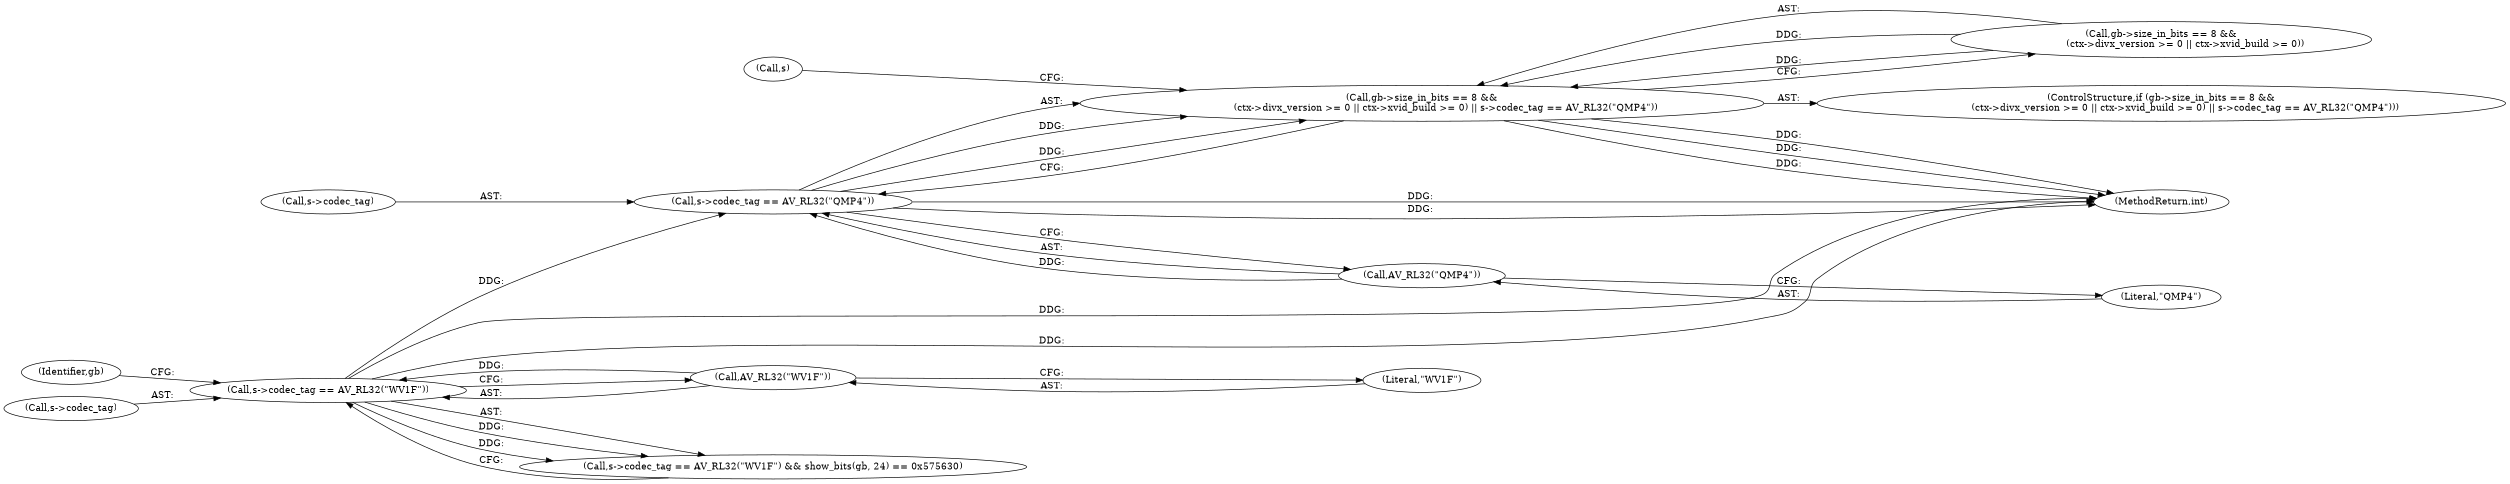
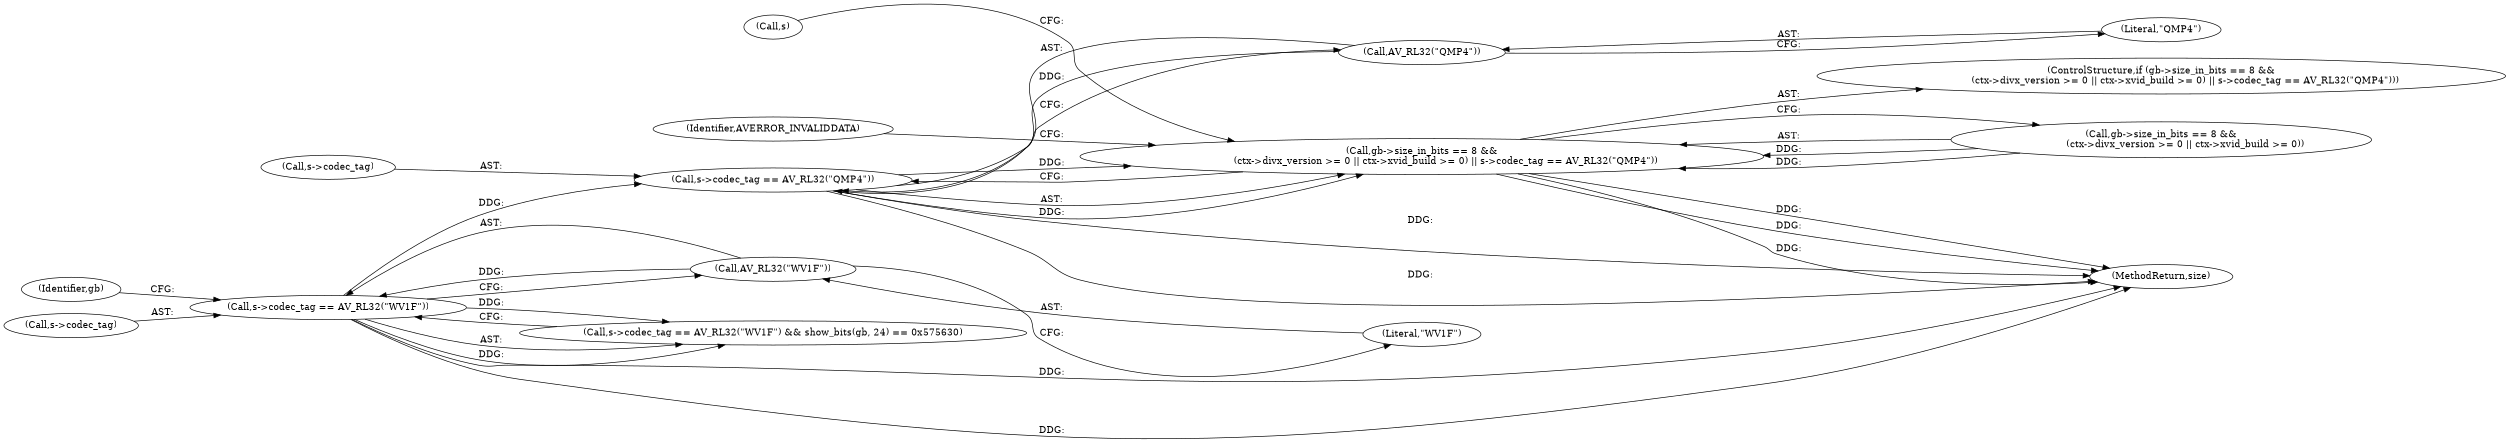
none -> (773, 129)
(2161, 202) -> (2161, 277)
